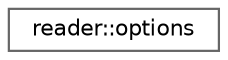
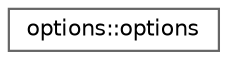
(114, 30) -> (114, 30)
